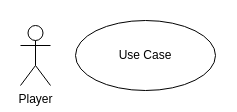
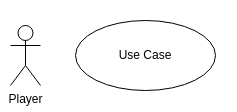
(36, 56) -> (26, 56)
